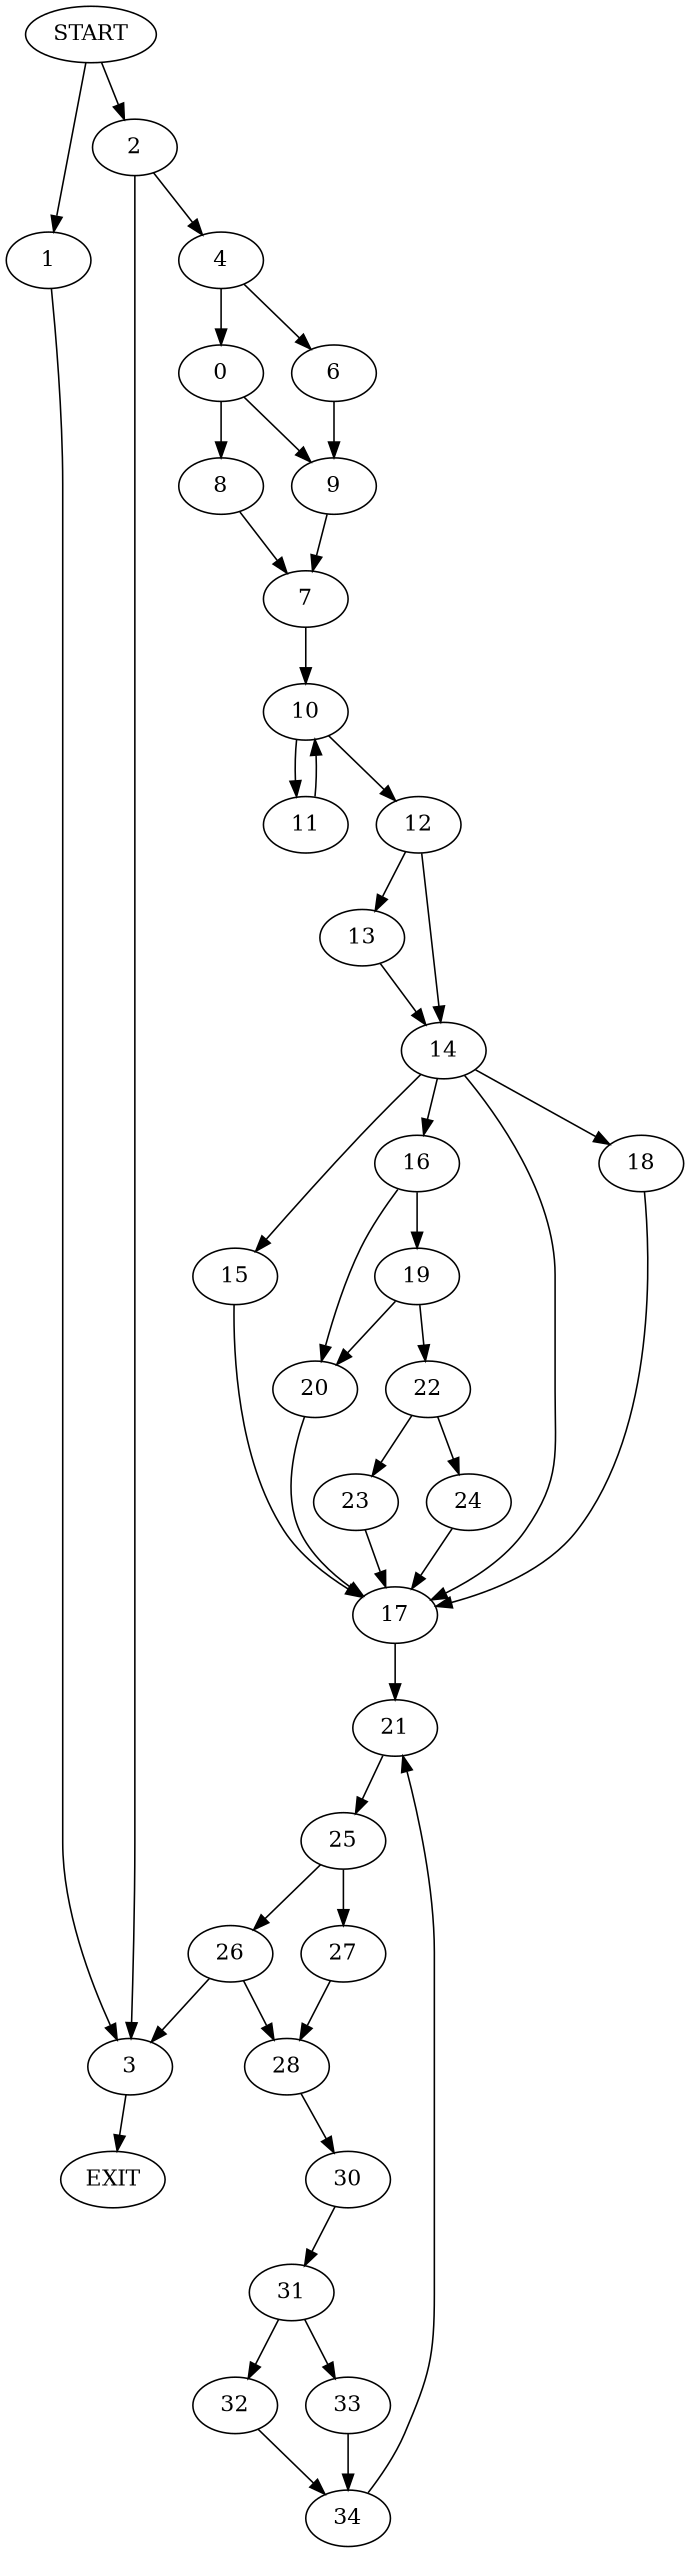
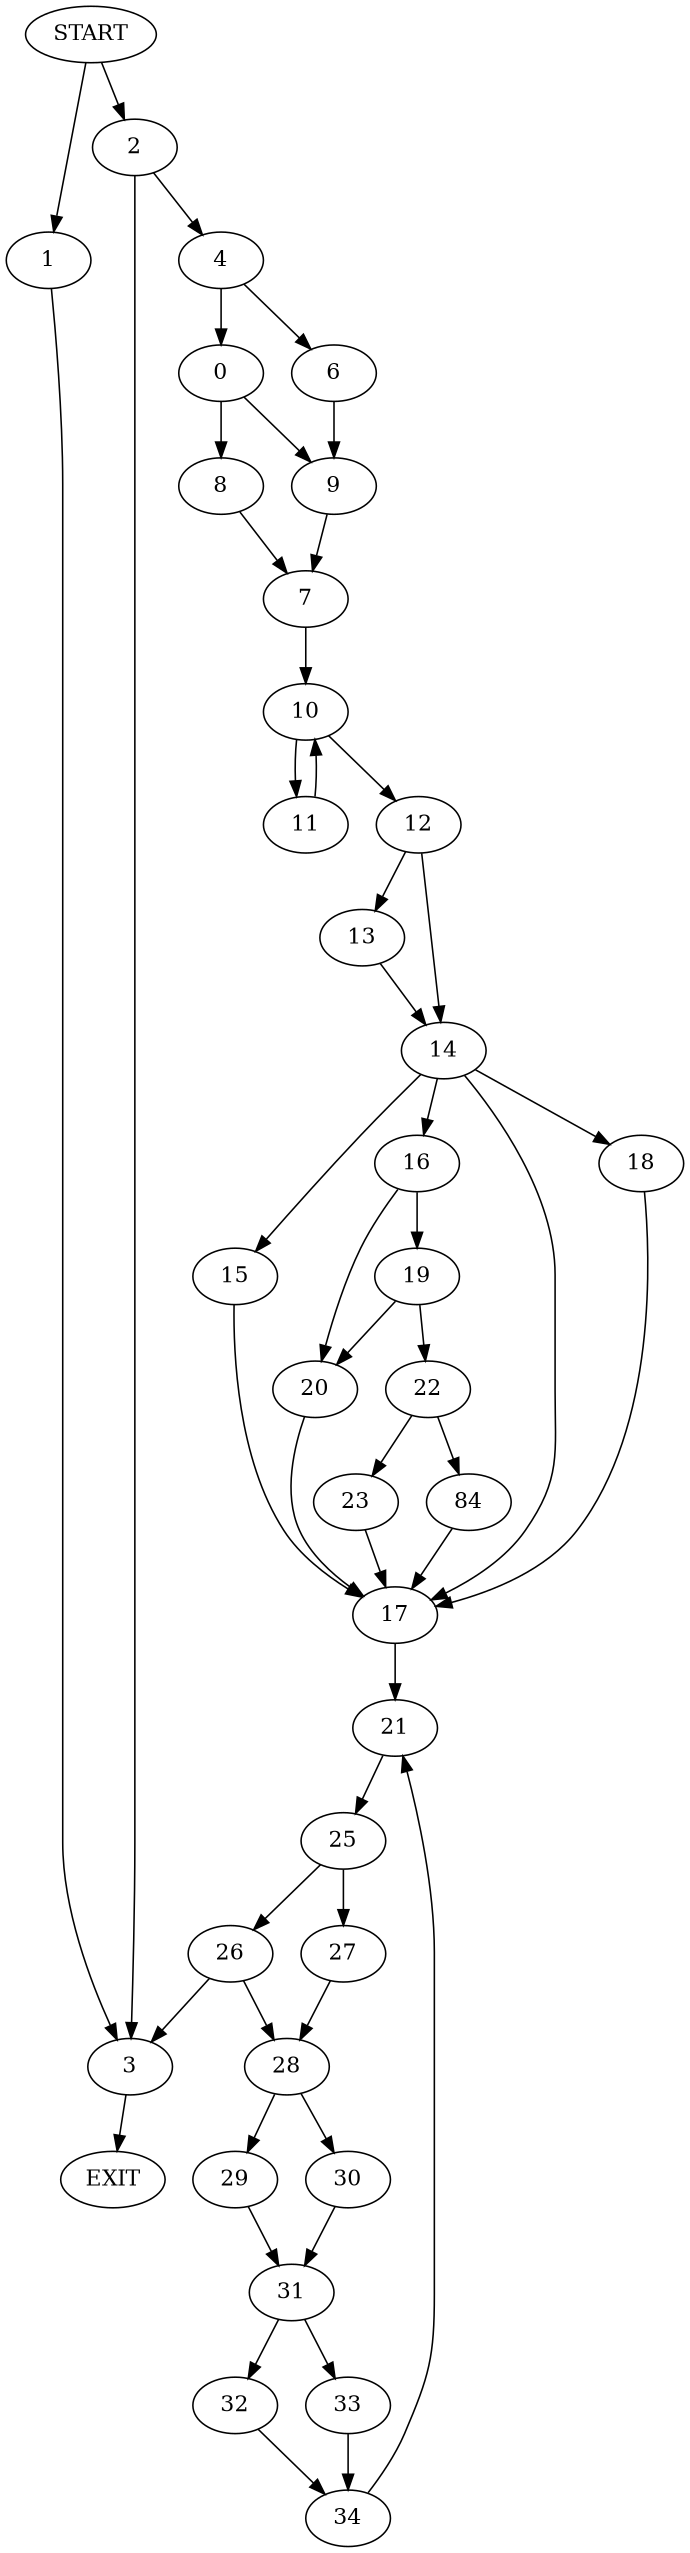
(469, 1502) -> (469, 1502)
none -> (235, 2180)
